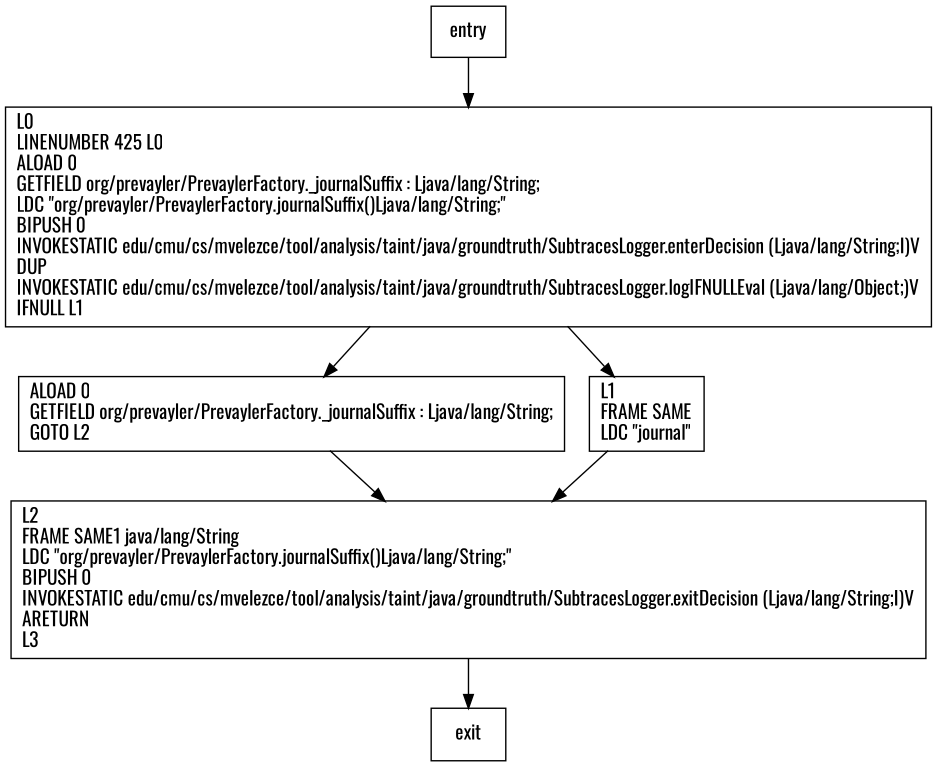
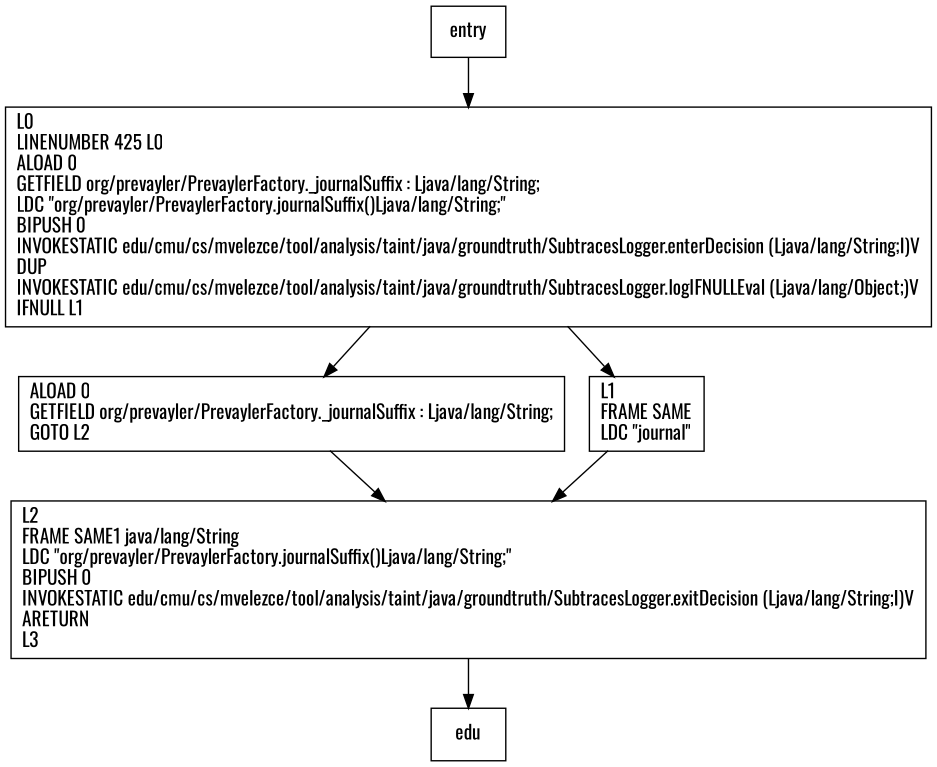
(468, 735) -> (468, 735)
